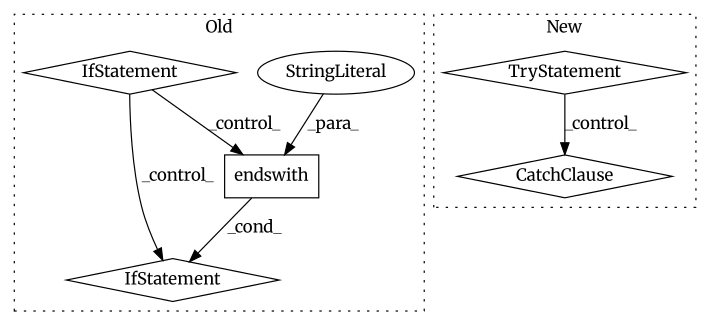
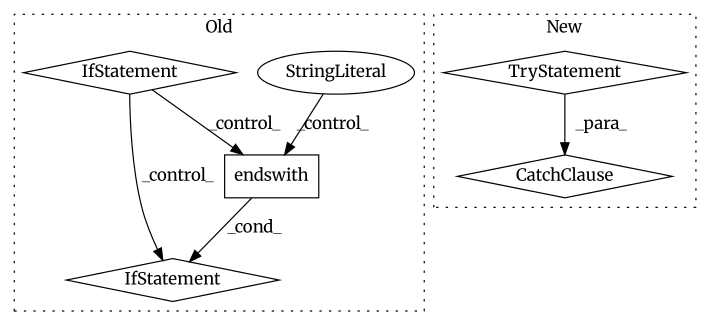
(333, 125) -> (333, 125)
(601, 125) -> (601, 125)
